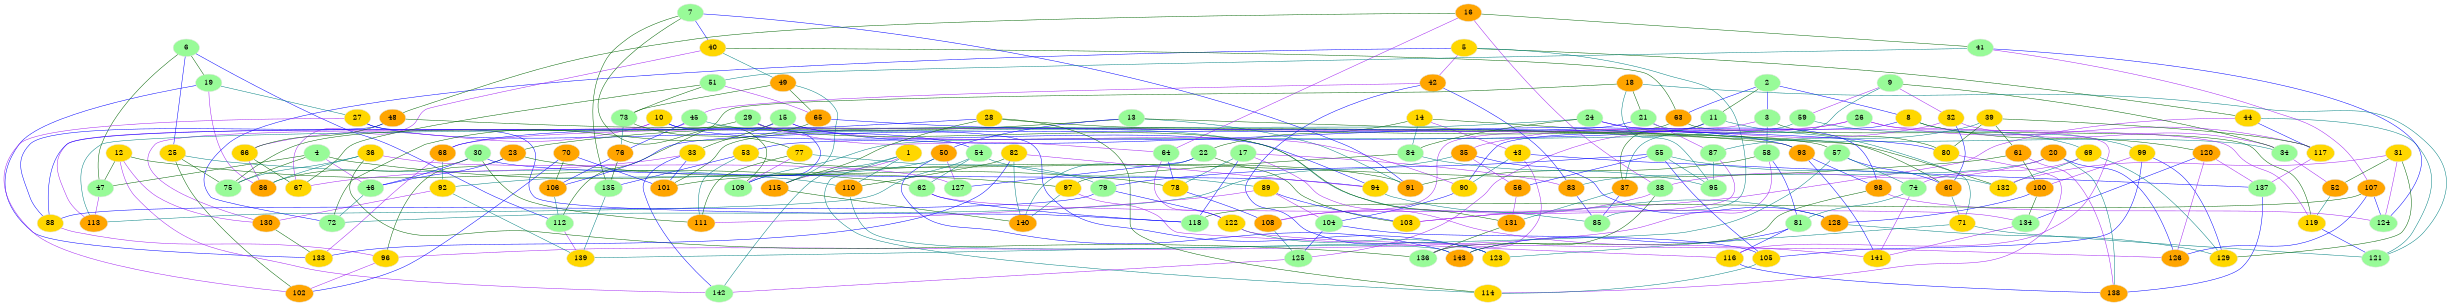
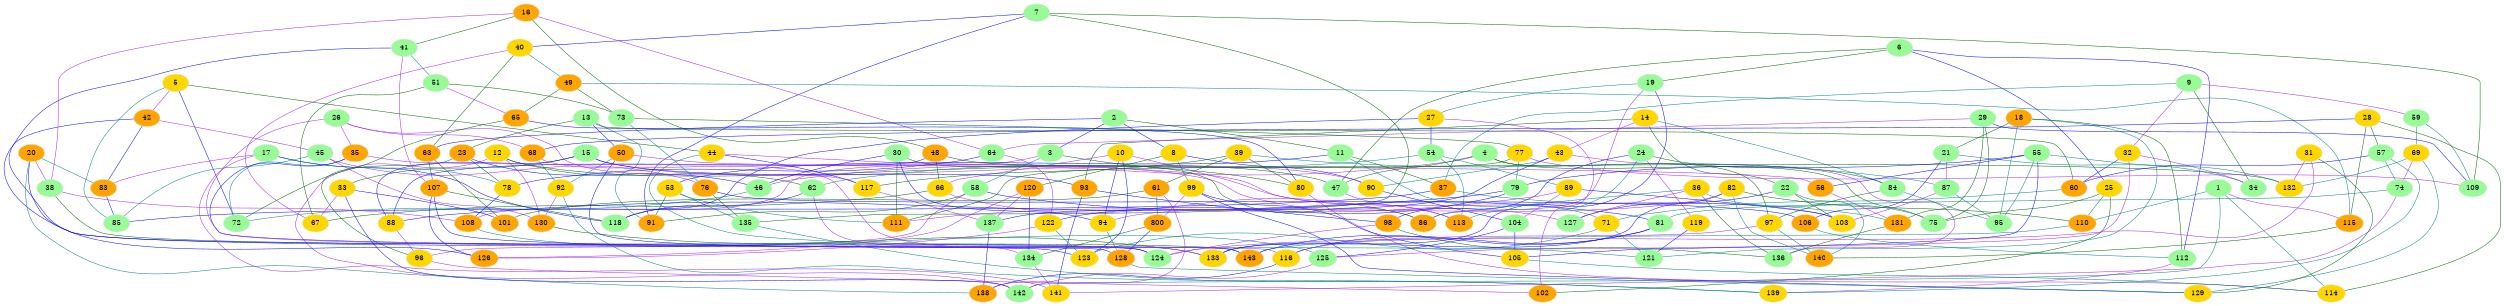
(2017, 133) -> (431, 171)
(657, 136) -> (503, 171)
(567, 153) -> none
(909, 153) -> (2218, 188)
(678, 171) -> (707, 206)
(2040, 188) -> (1158, 223)
(2335, 188) -> none
